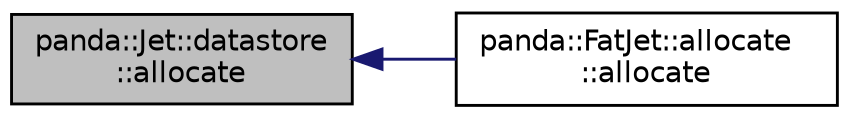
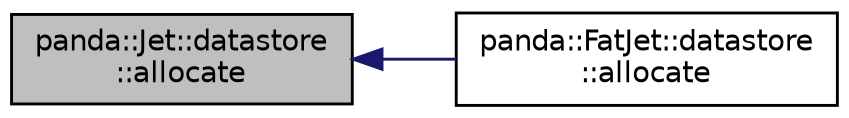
(647, 59) -> (647, 59)
